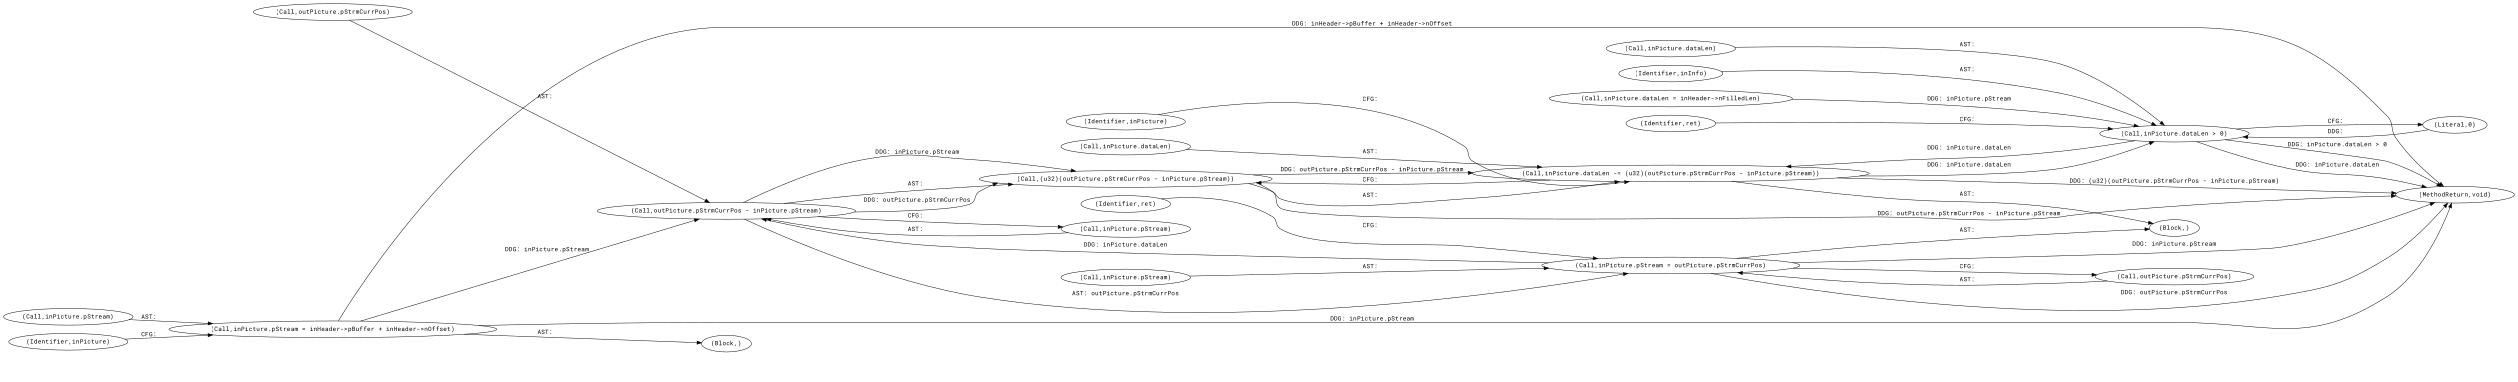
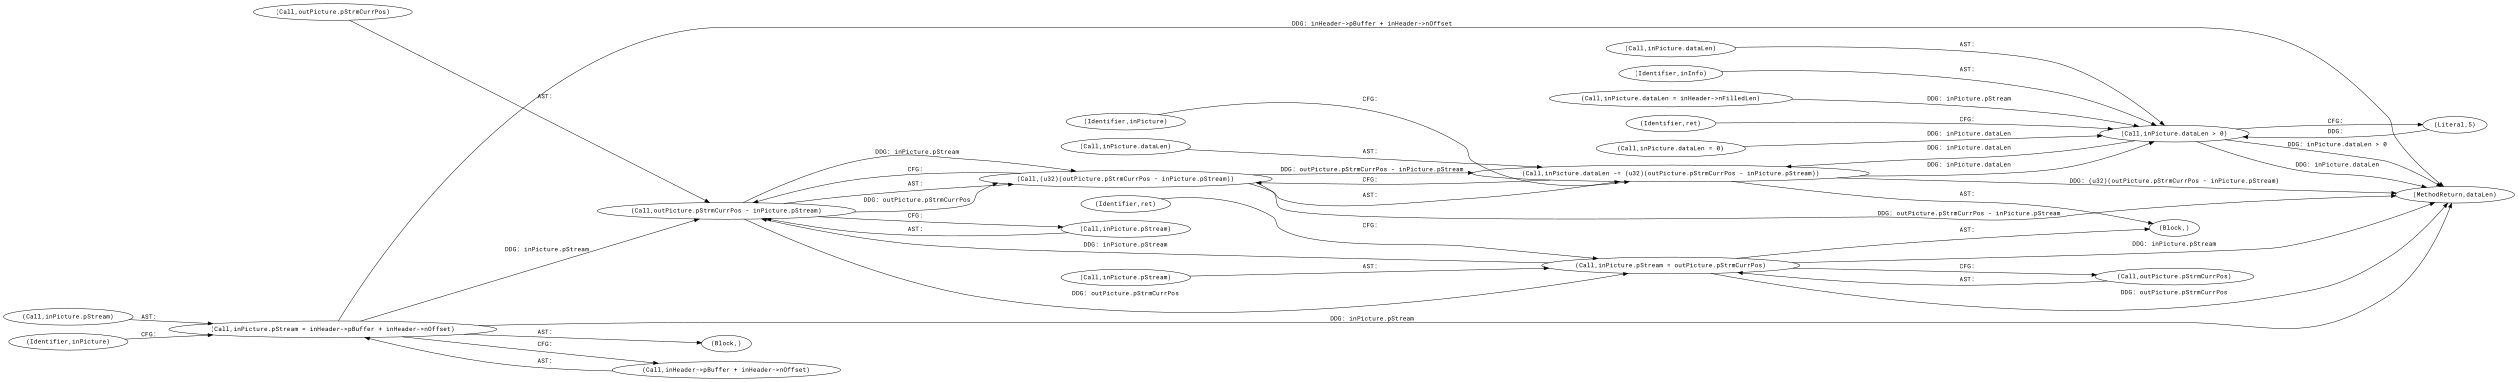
(2455, 125) -> (2455, 125)
none -> (1671, 148)
none -> (888, 176)
(2455, 195) -> (2455, 195)
(1126, 245) -> (1126, 245)
(1126, 293) -> (1126, 293)
none -> (726, 370)
